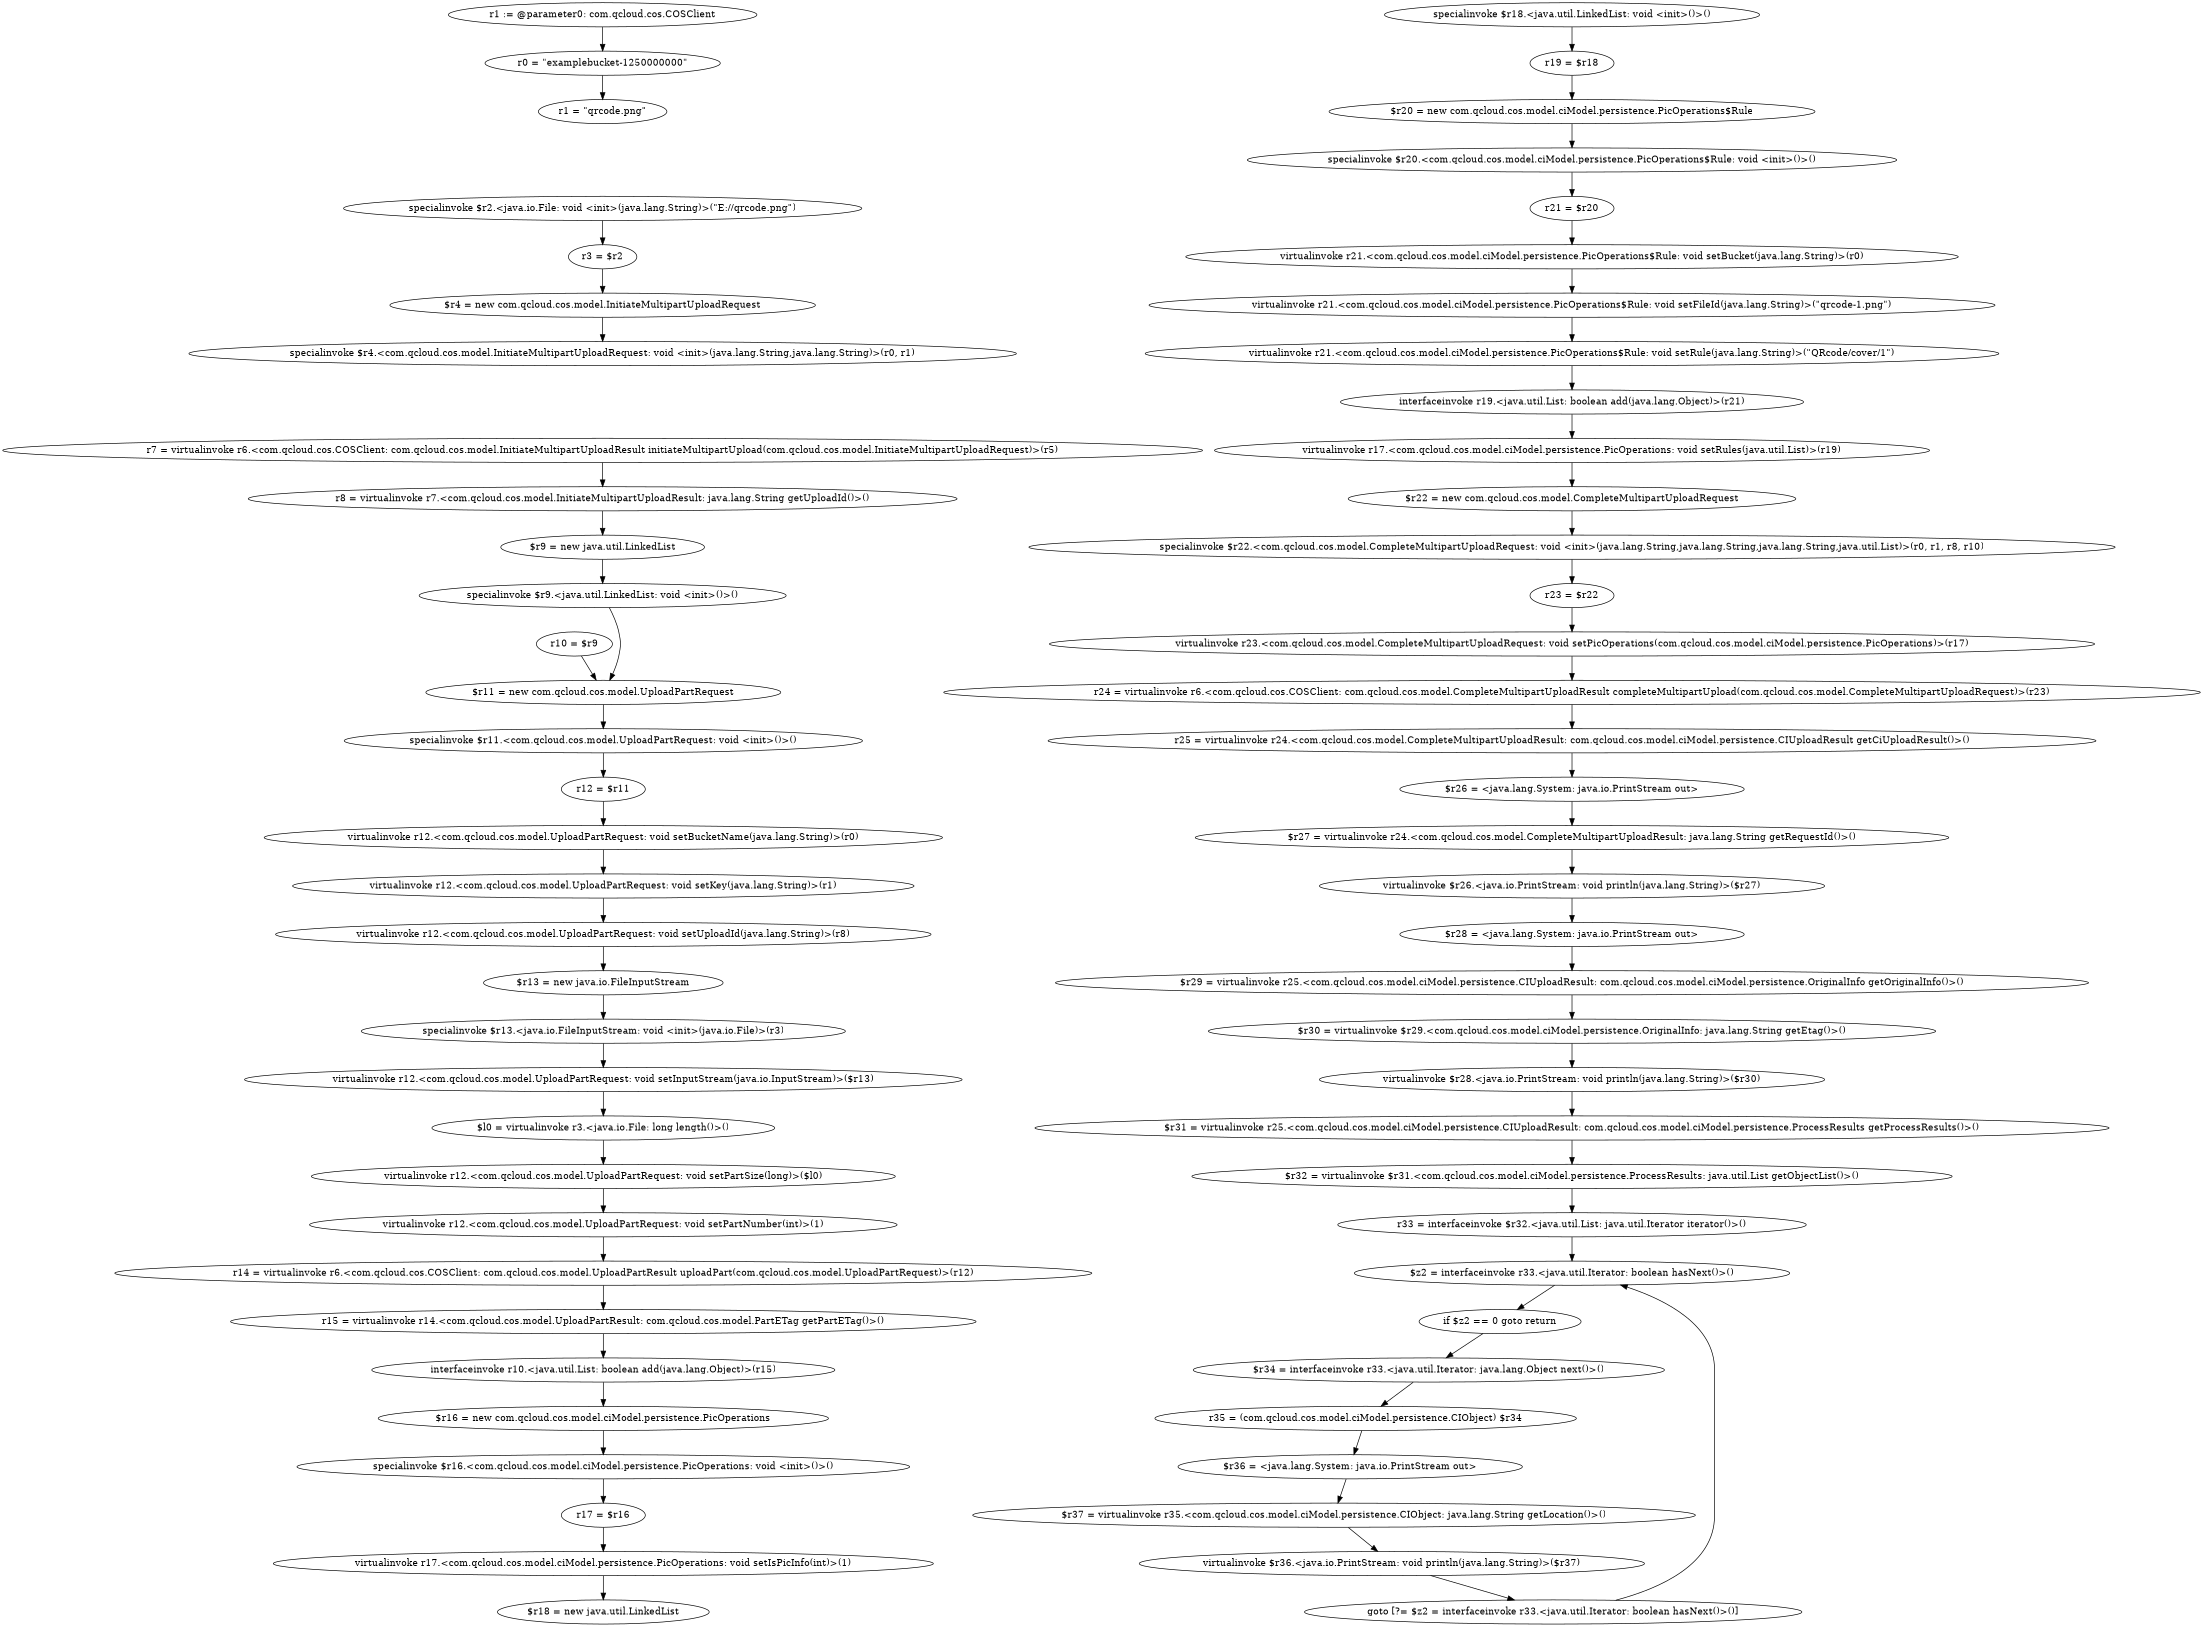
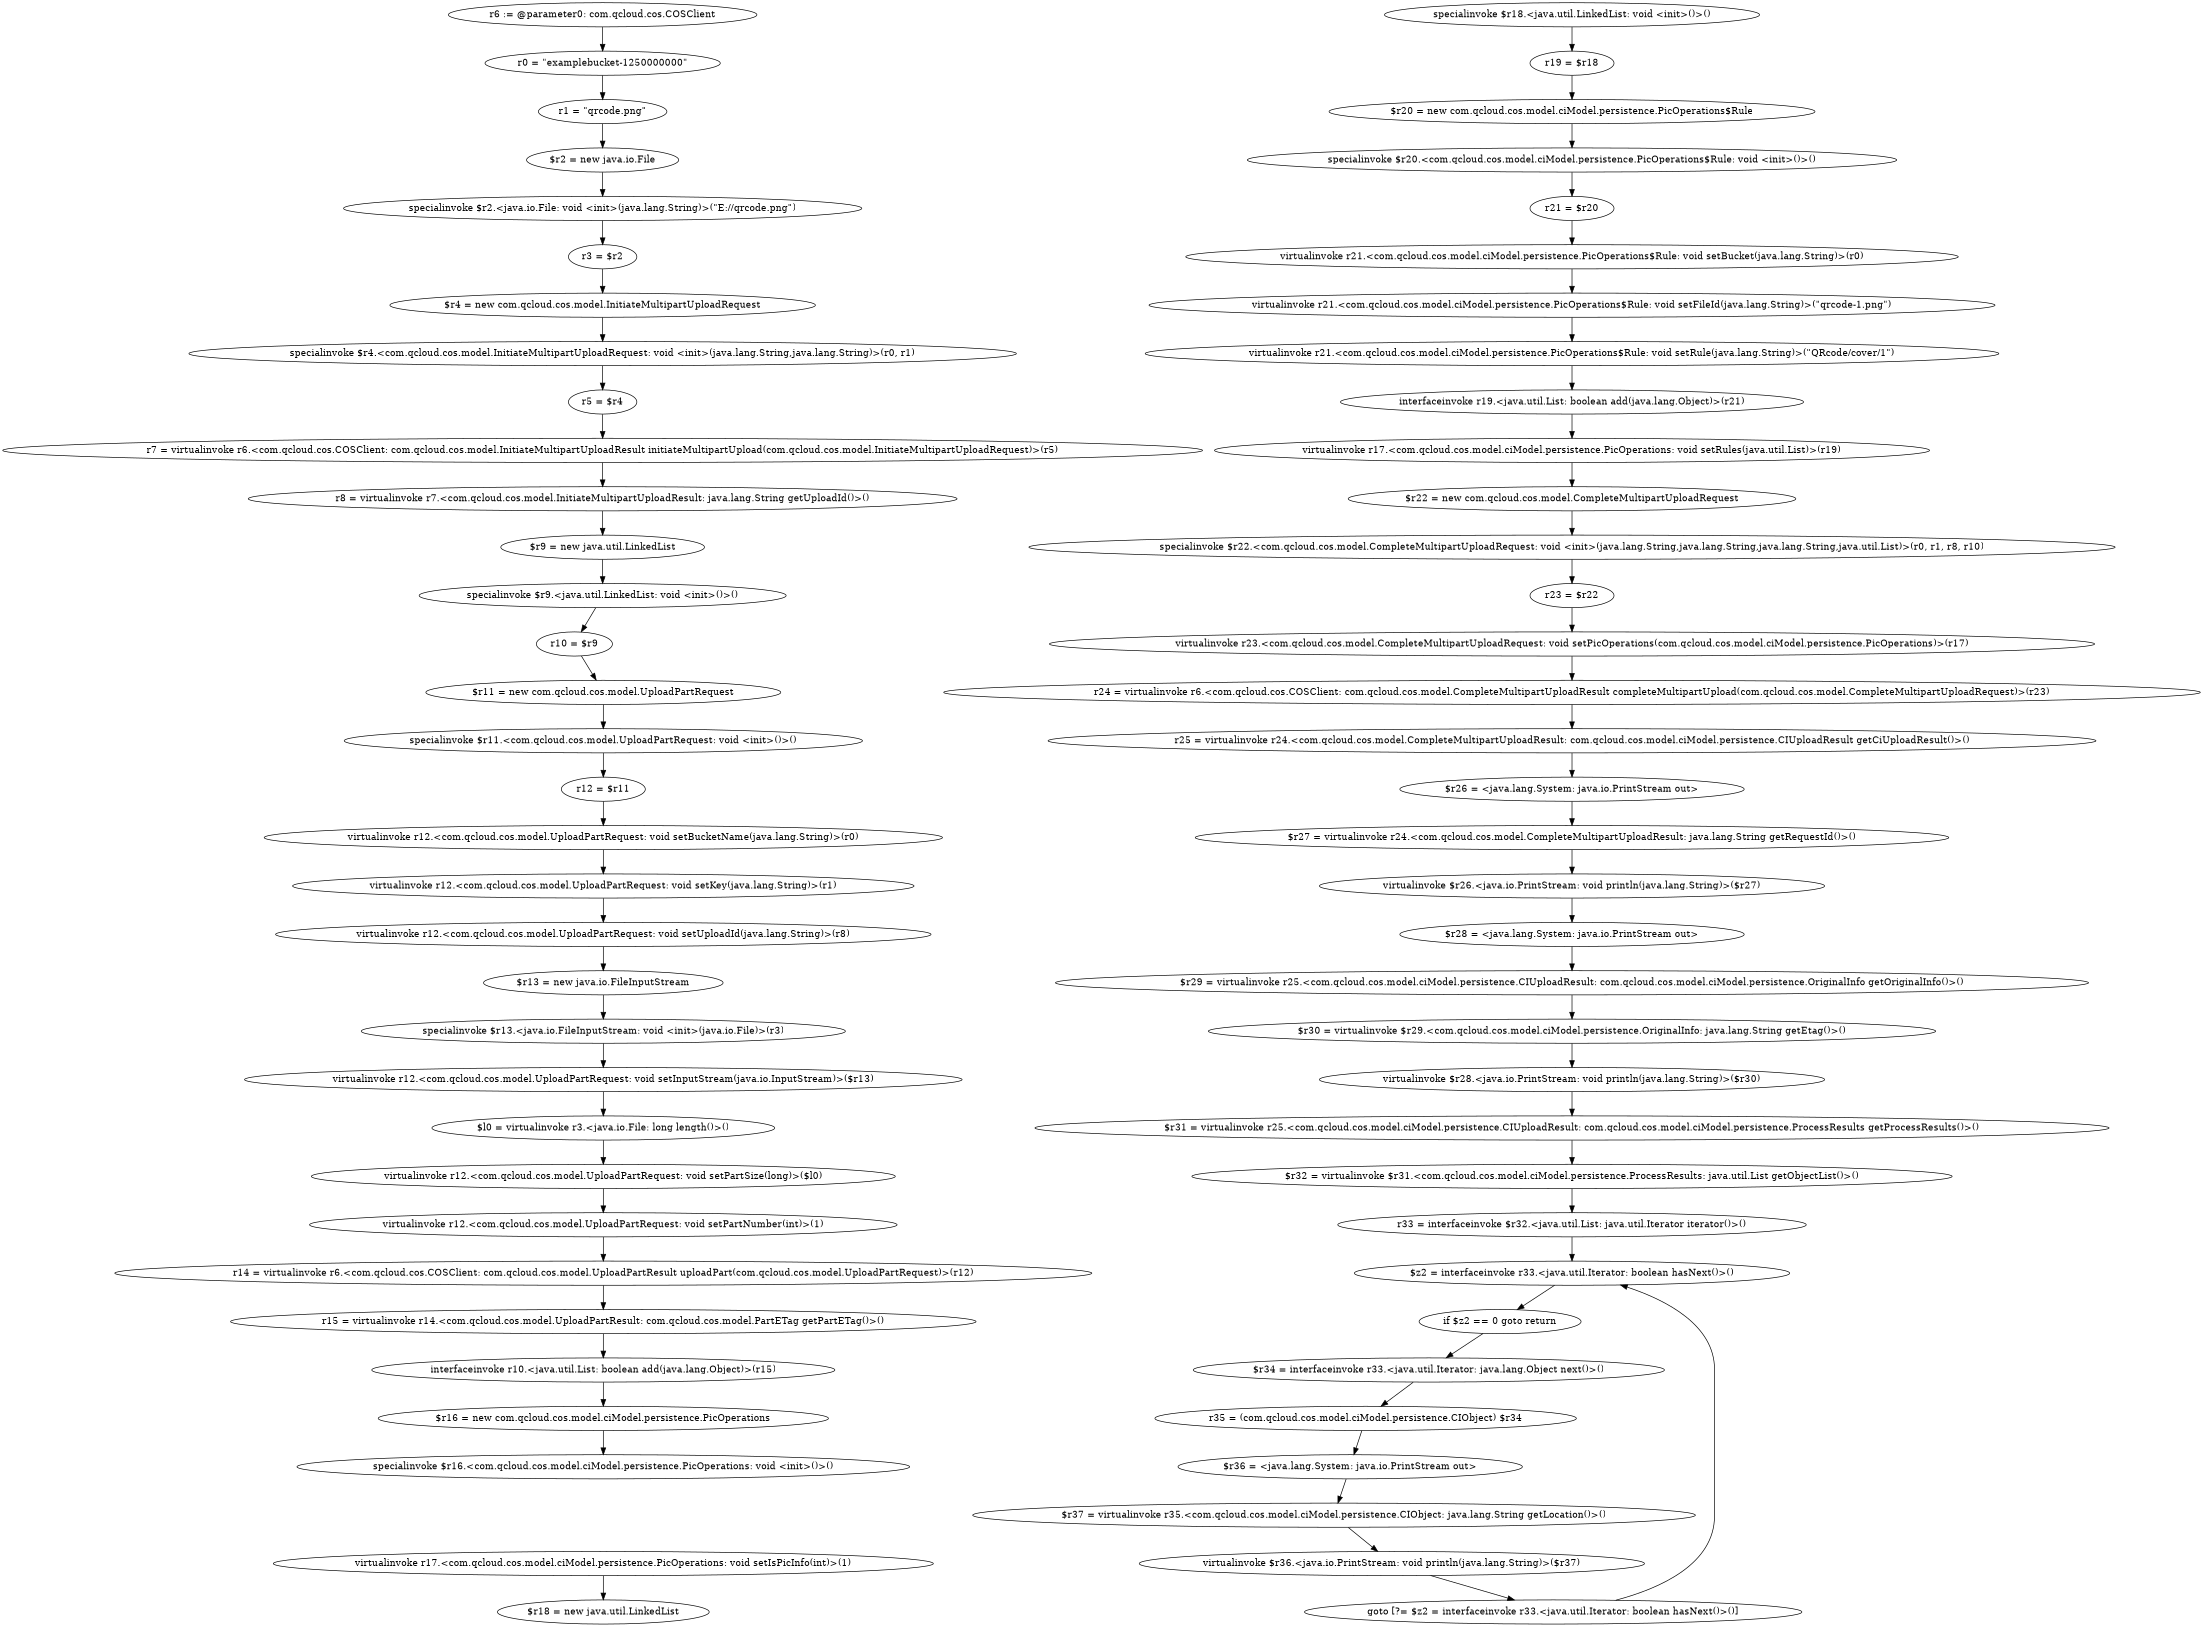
(603, 15) -> (603, 15)
none -> (603, 160)
none -> (603, 402)
(620, 640) -> (590, 617)
(603, 1515) -> none
